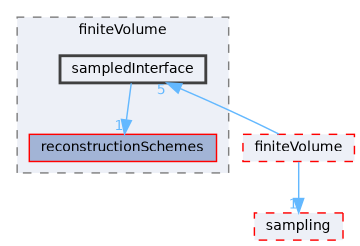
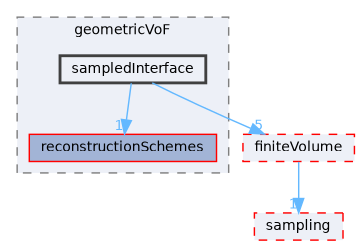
(123, 31) -> (123, 31)
(237, 114) -> (201, 106)
